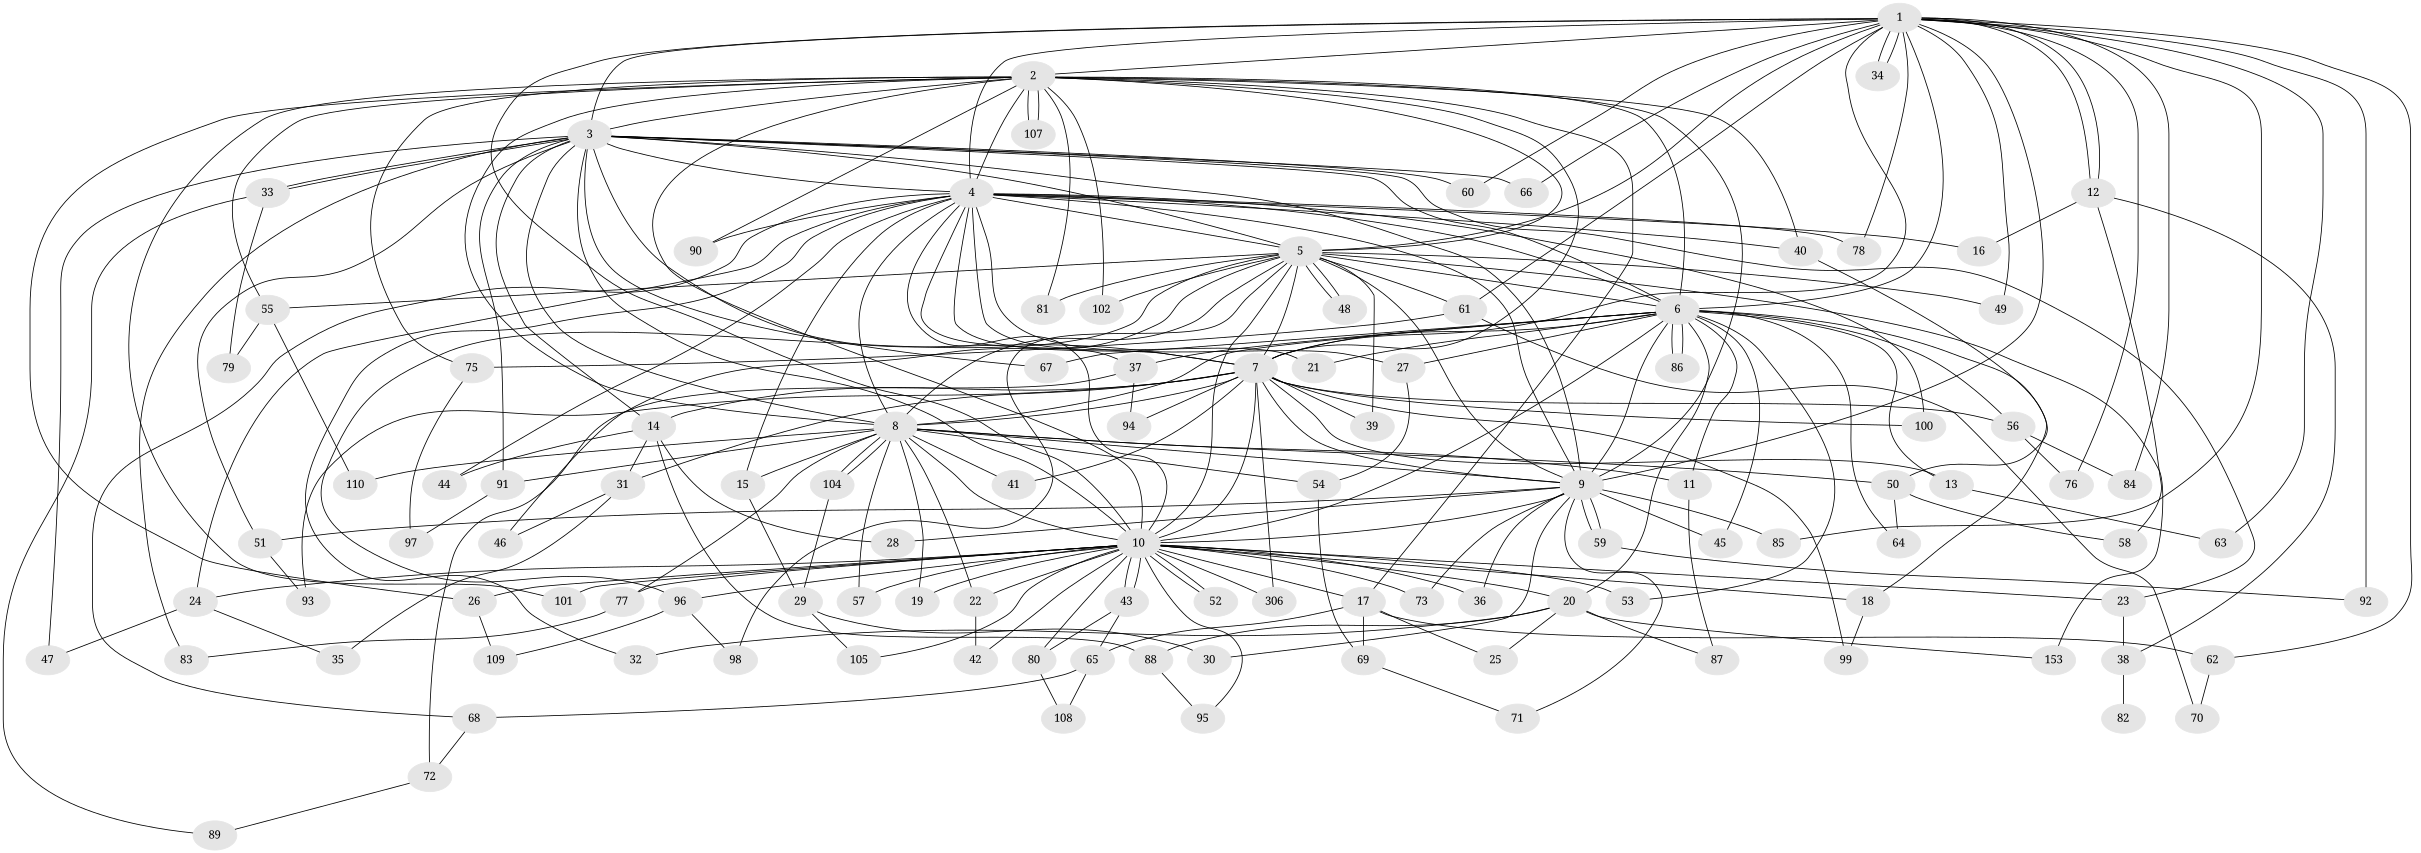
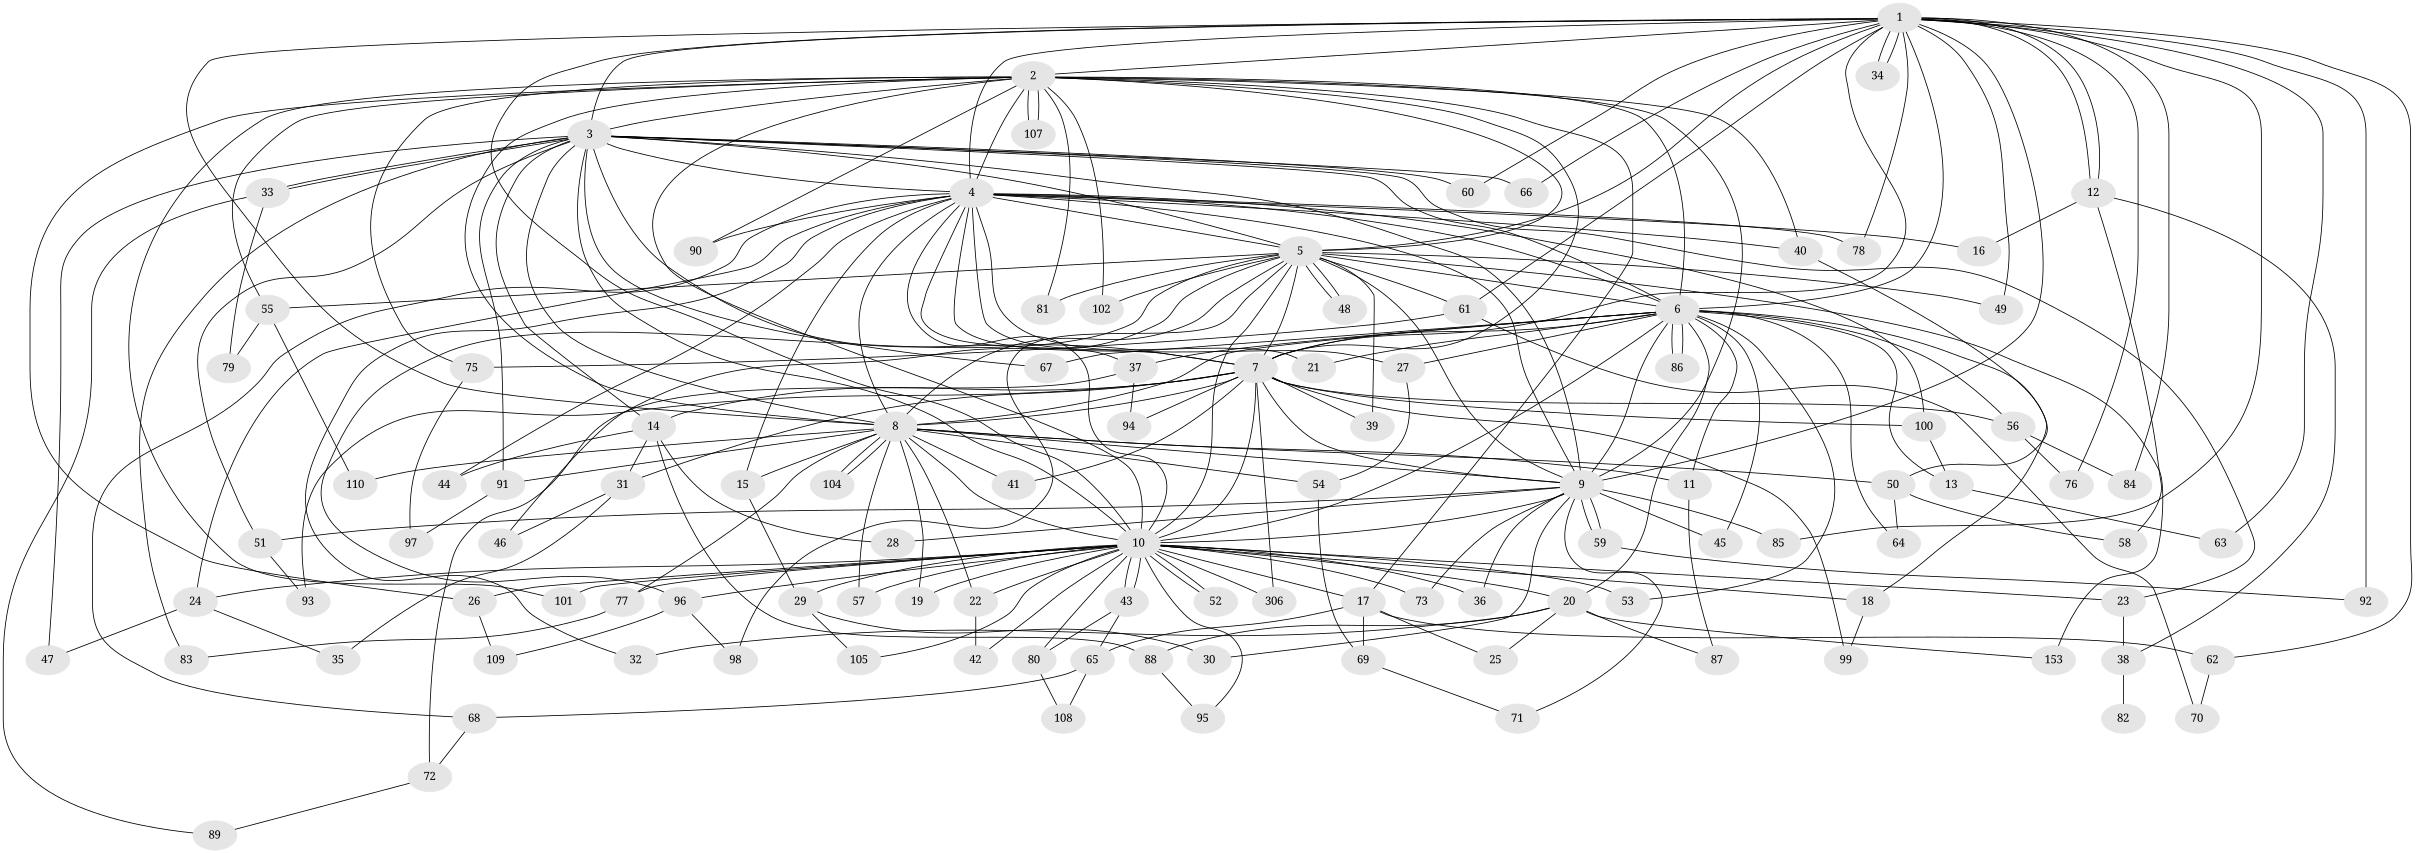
none -> (606, 37)
(1712, 460) -> (1938, 456)
(816, 543) -> (965, 559)
